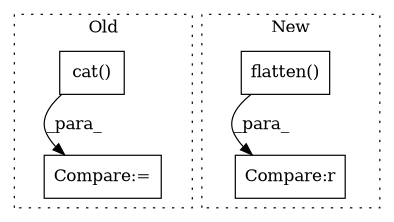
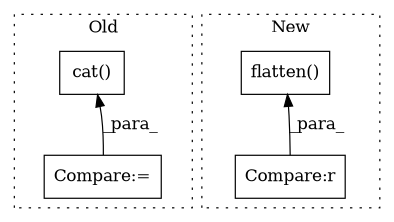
(45, 119) -> (103, 131)
(232, 119) -> (290, 131)
